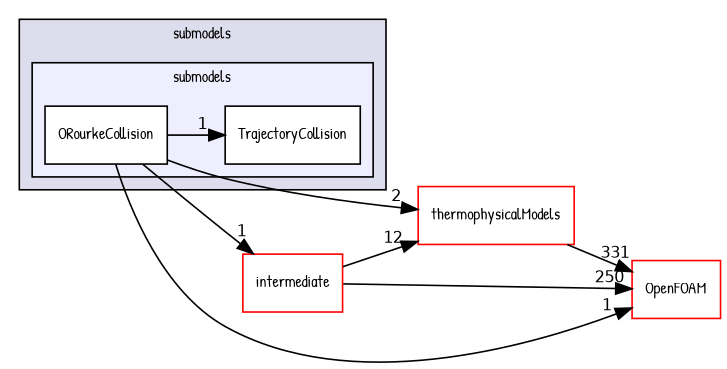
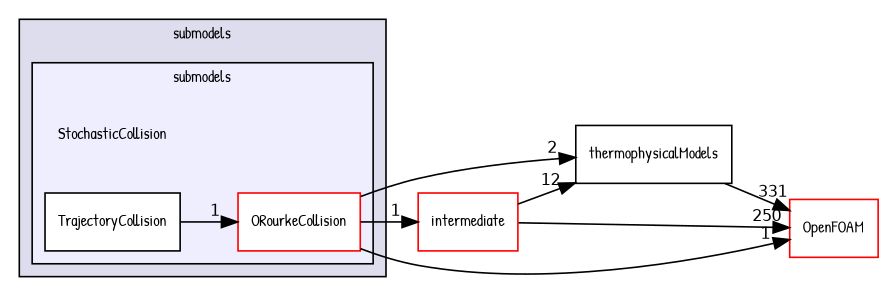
(106, 135) -> (299, 222)
none -> (113, 135)
(188, 135) -> (201, 222)
(496, 216) -> (654, 154)
